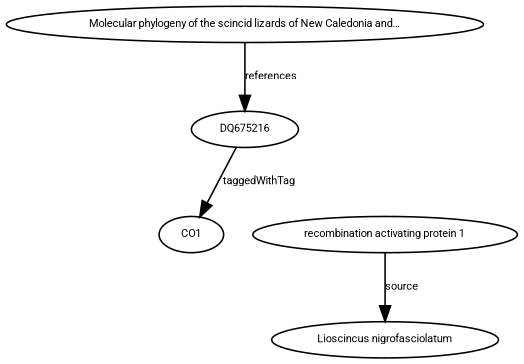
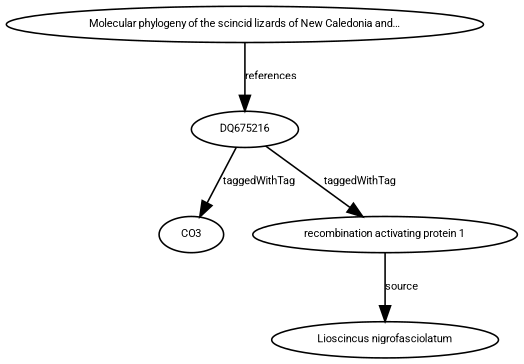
none -> (308, 177)
(191, 235) -> (191, 235)
